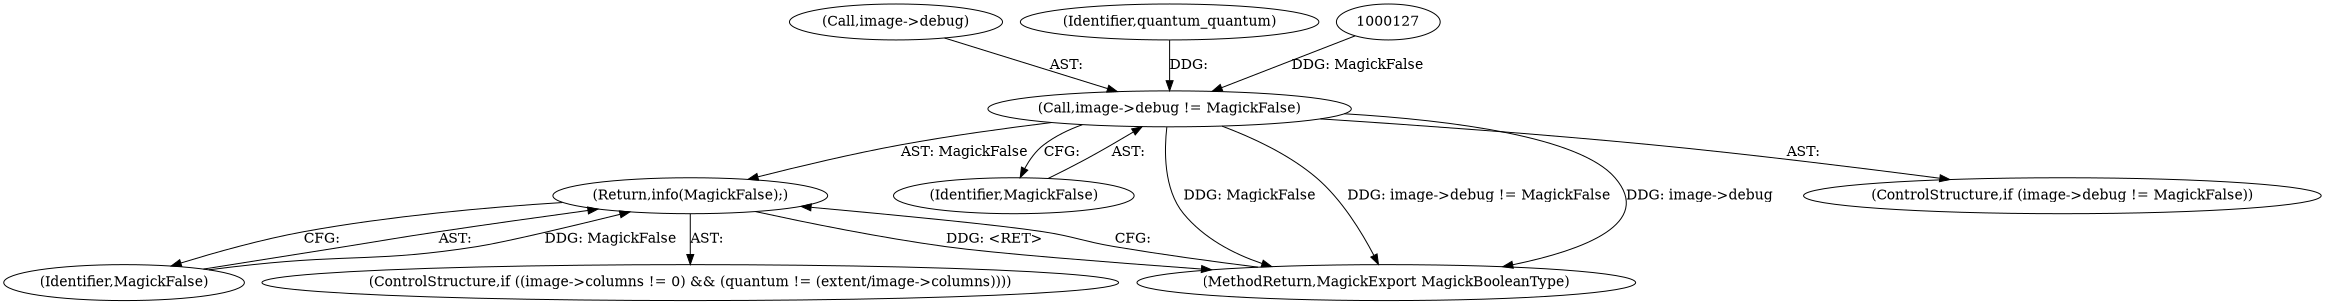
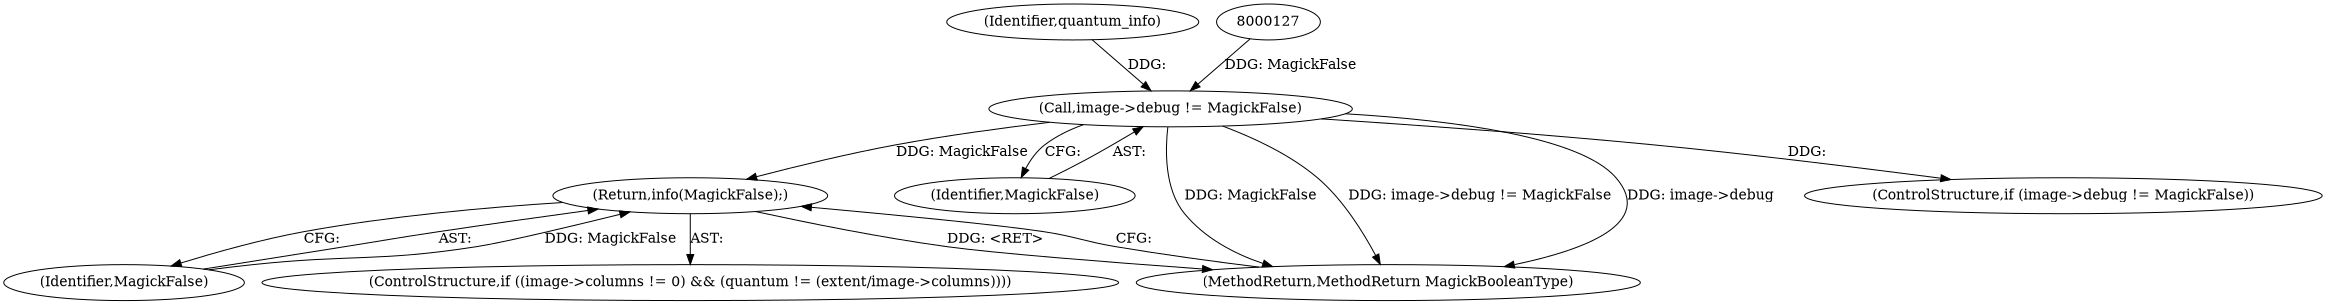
(896, 22) -> none
(1170, 22) -> (1073, 22)
(1388, 22) -> (1268, 22)
(964, 152) -> (962, 152)
(1806, 152) -> (1809, 152)
(1386, 283) -> (1388, 283)
